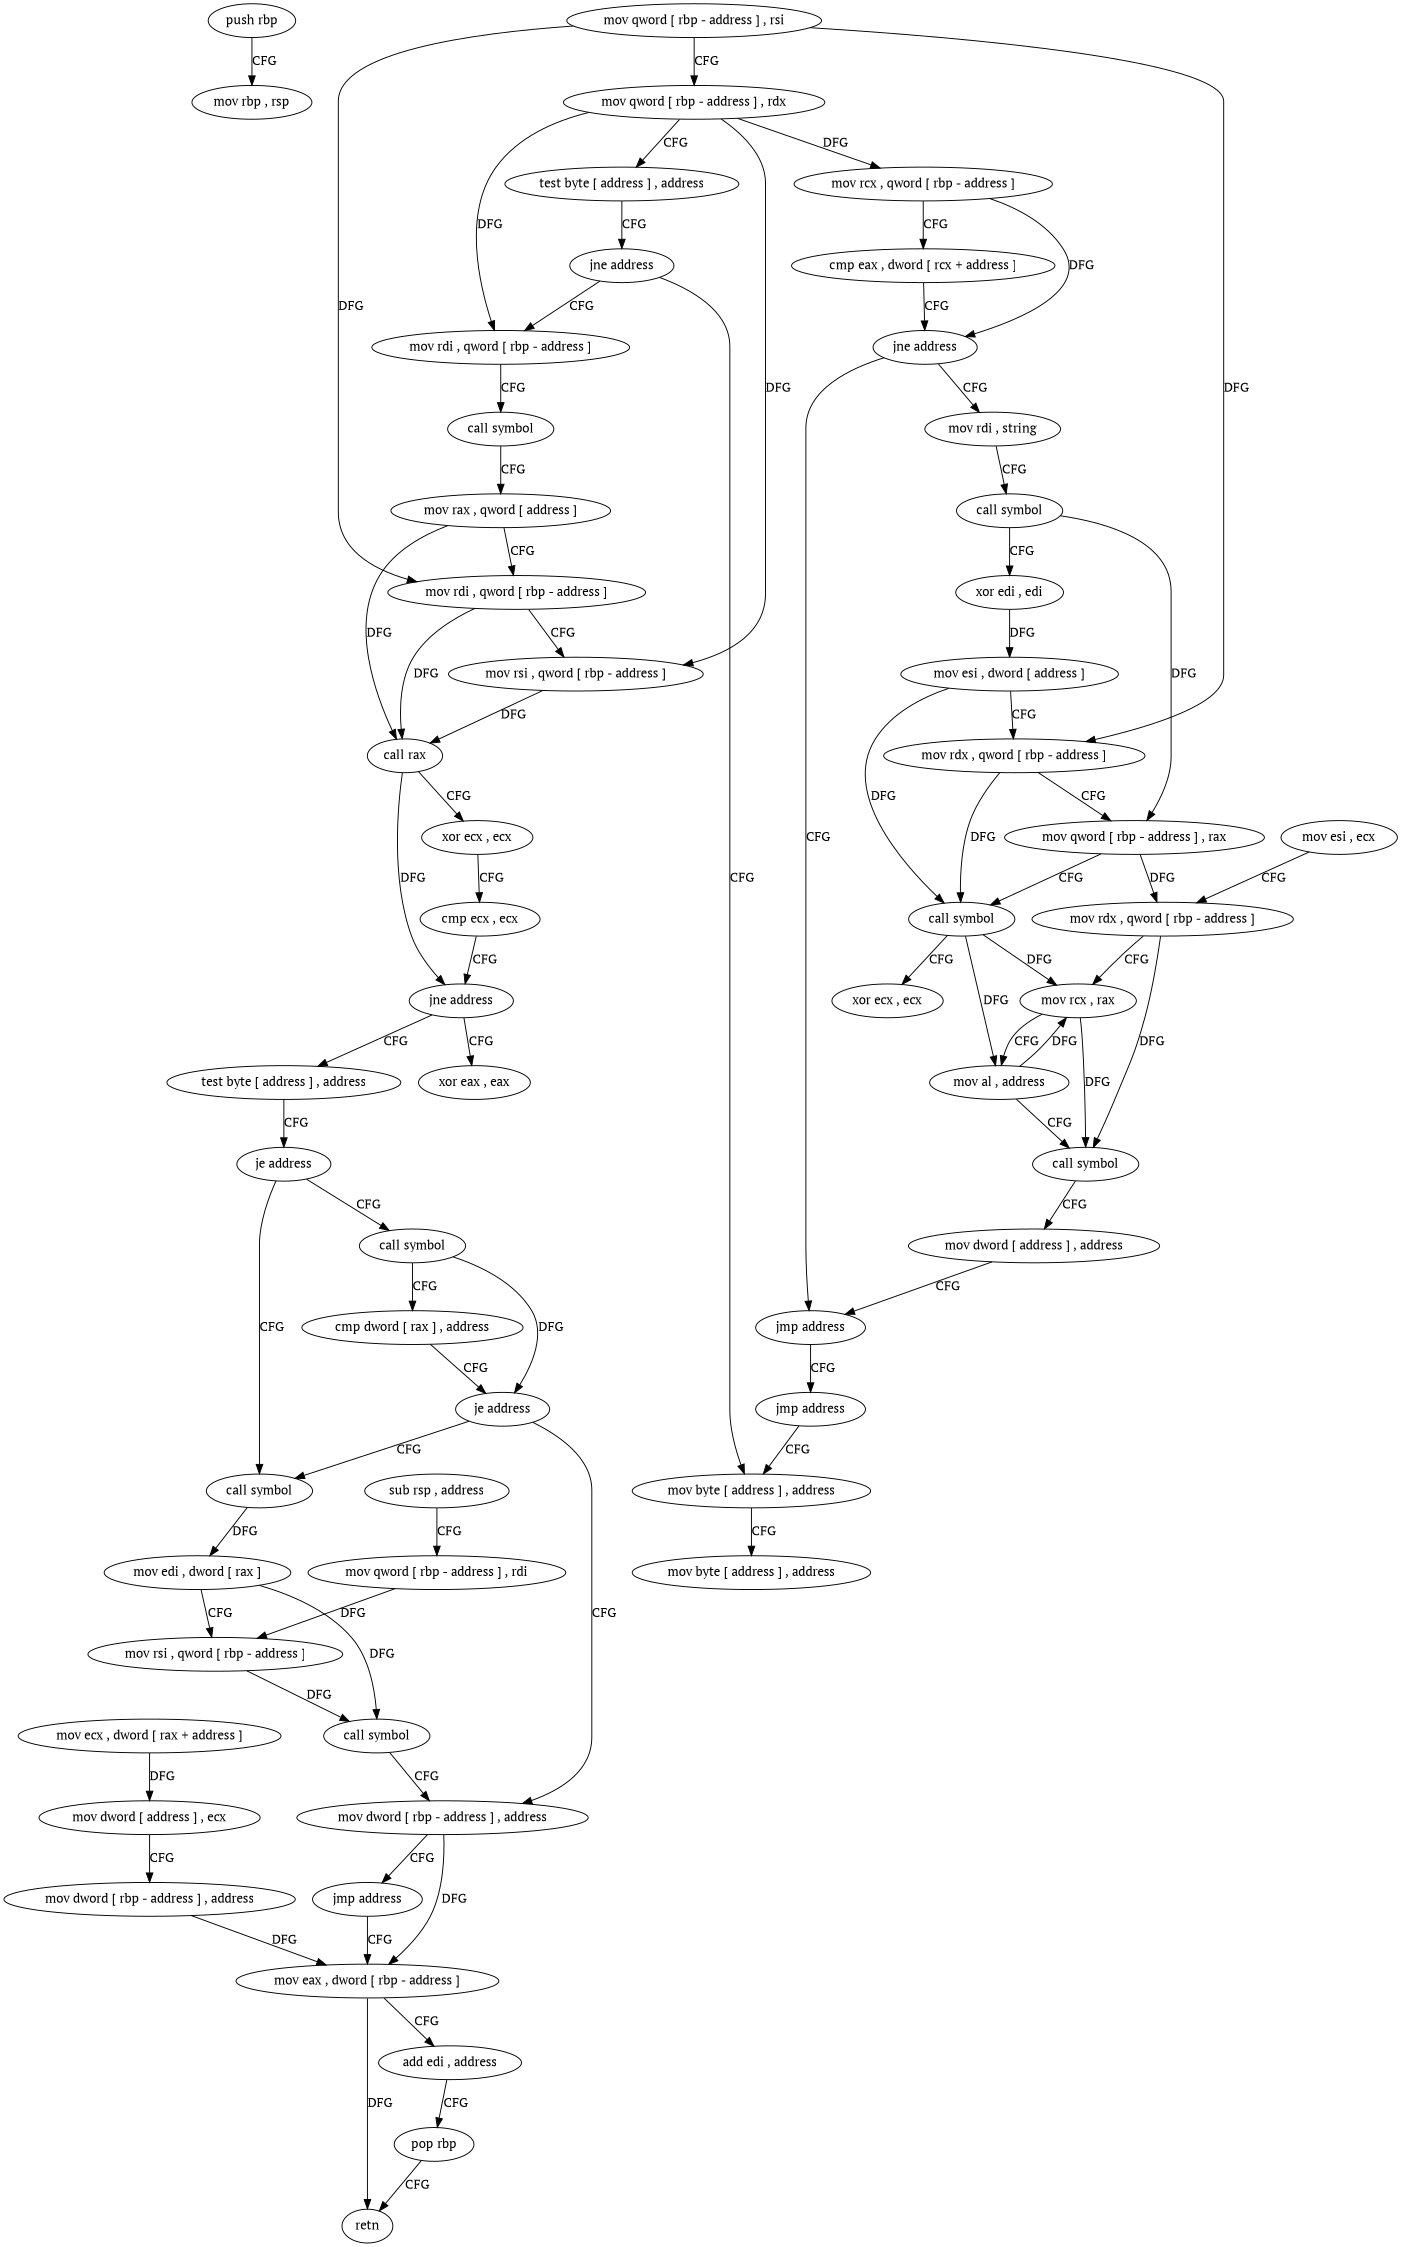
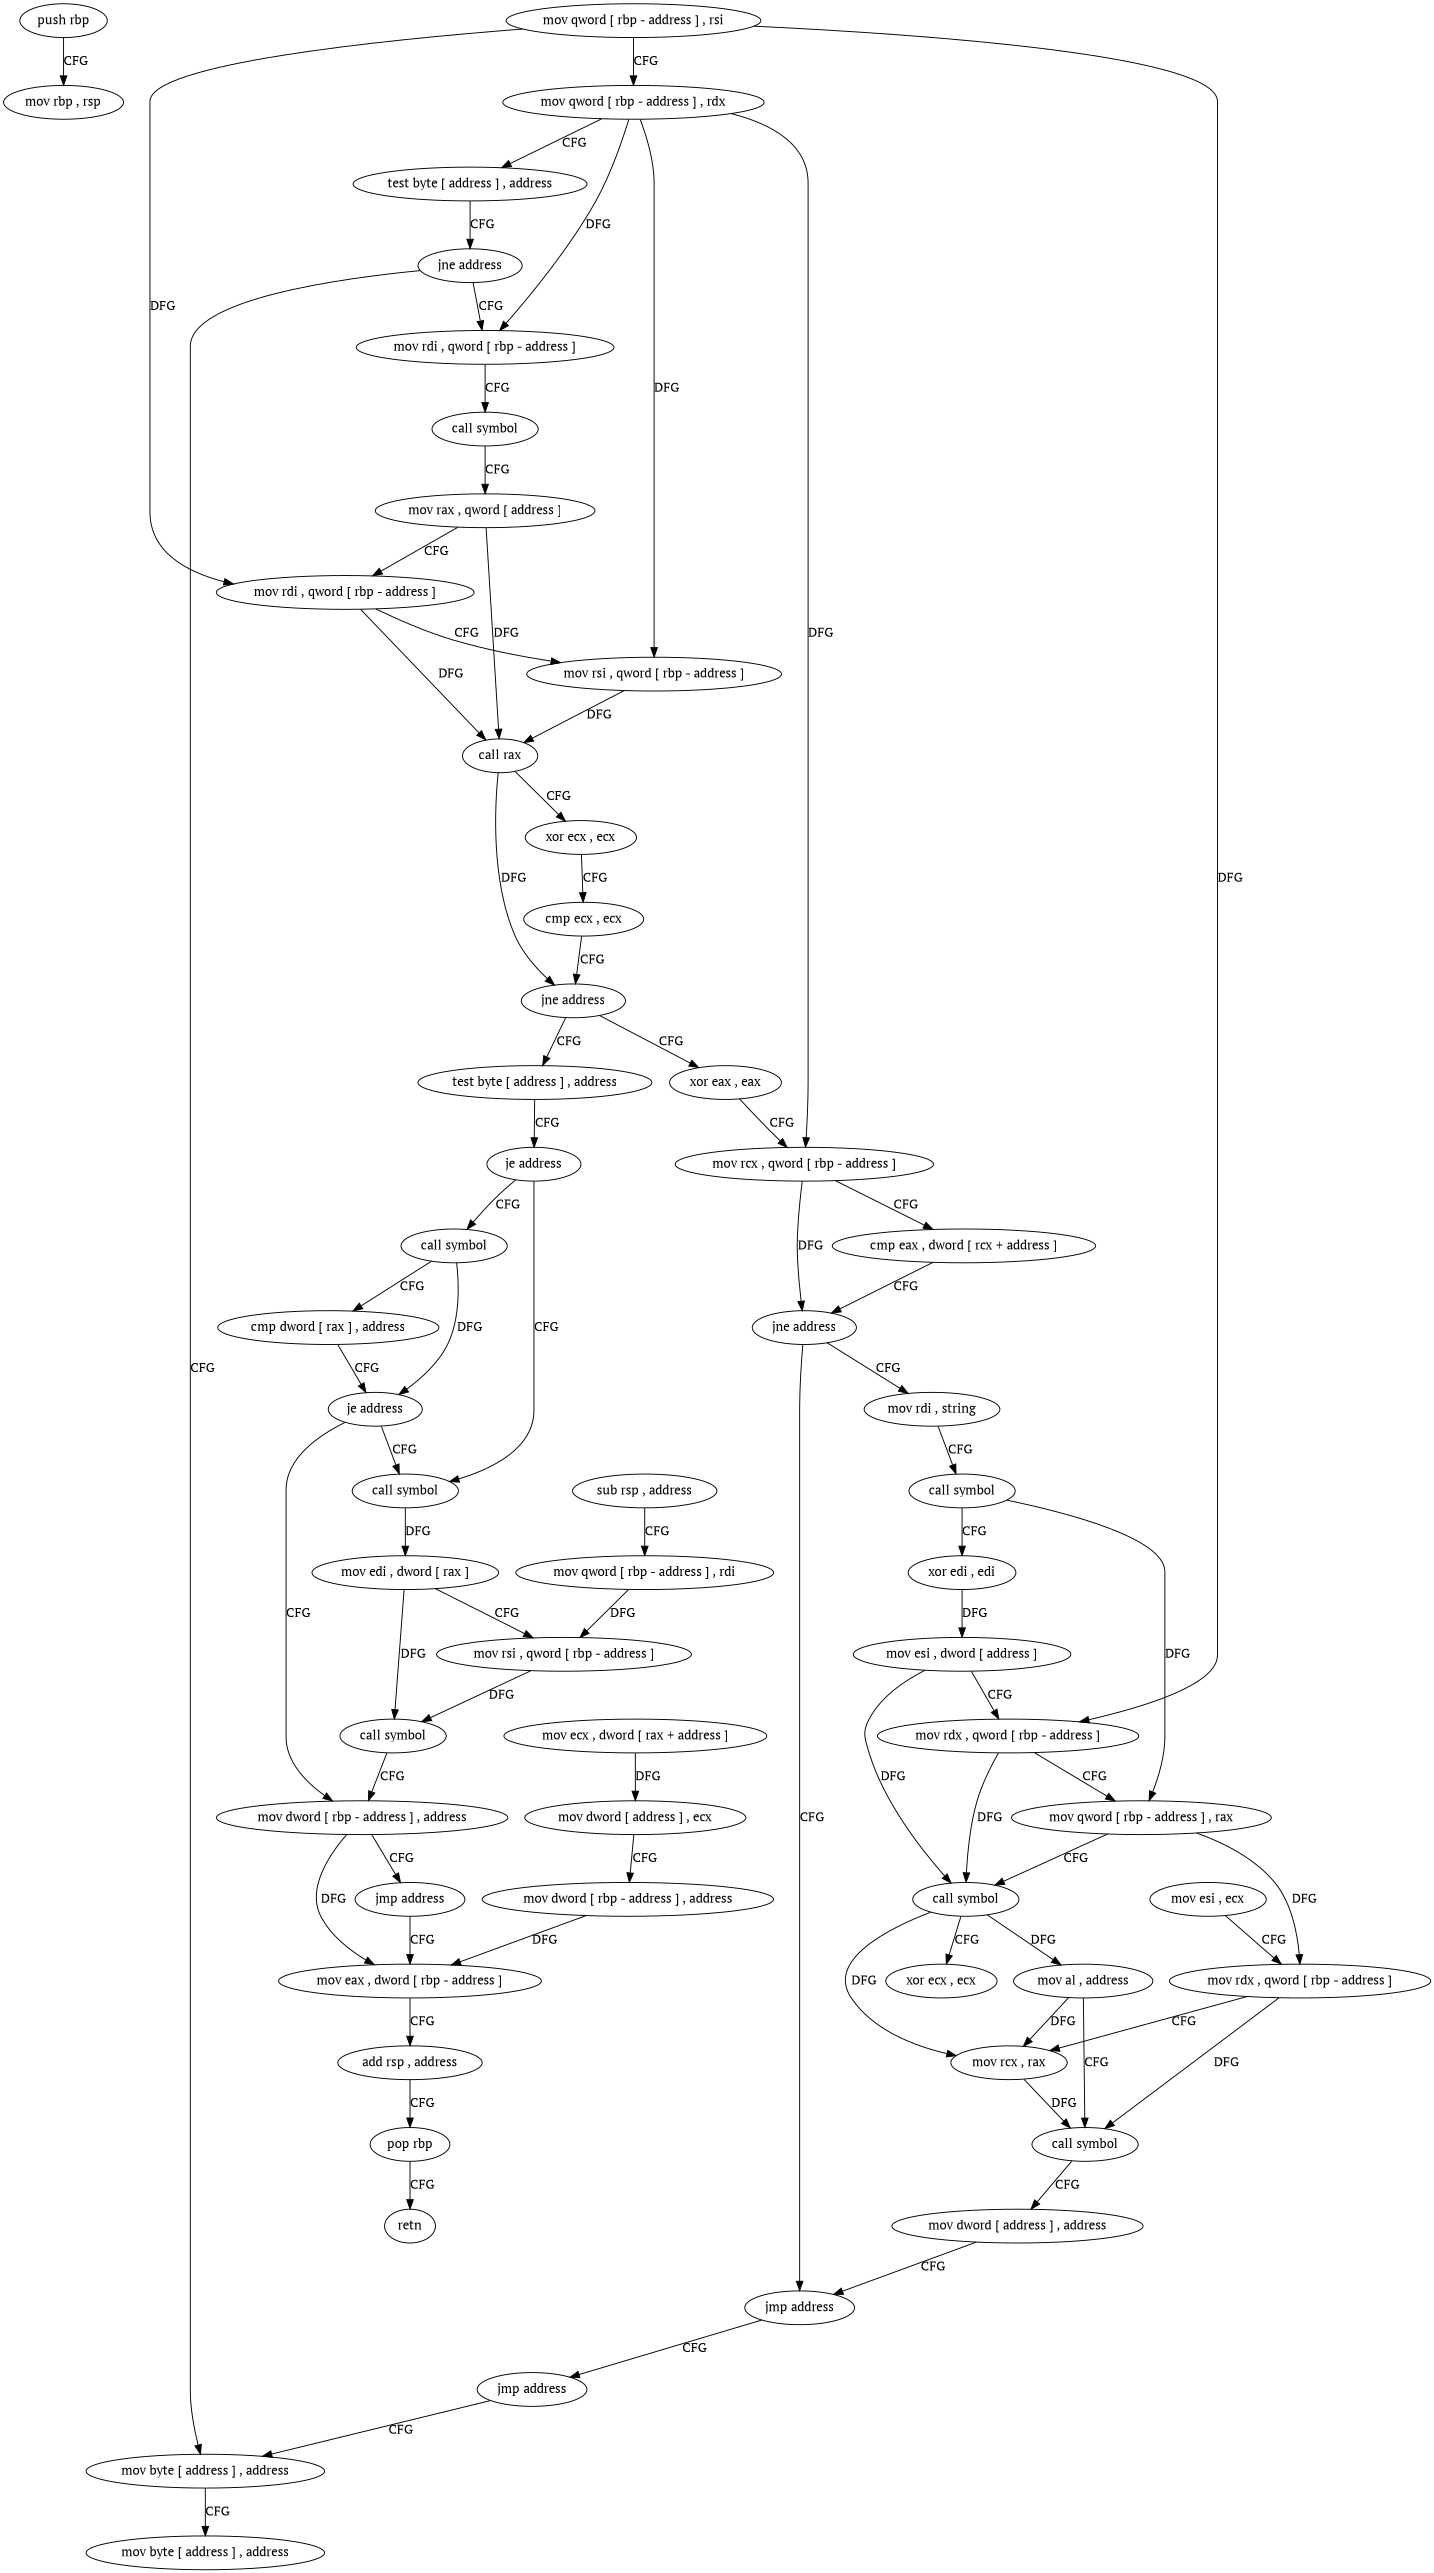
(1018, 1031) -> none
none -> (760, 1120)
(450, 2063) -> (410, 2063)
(367, 2099) -> none
